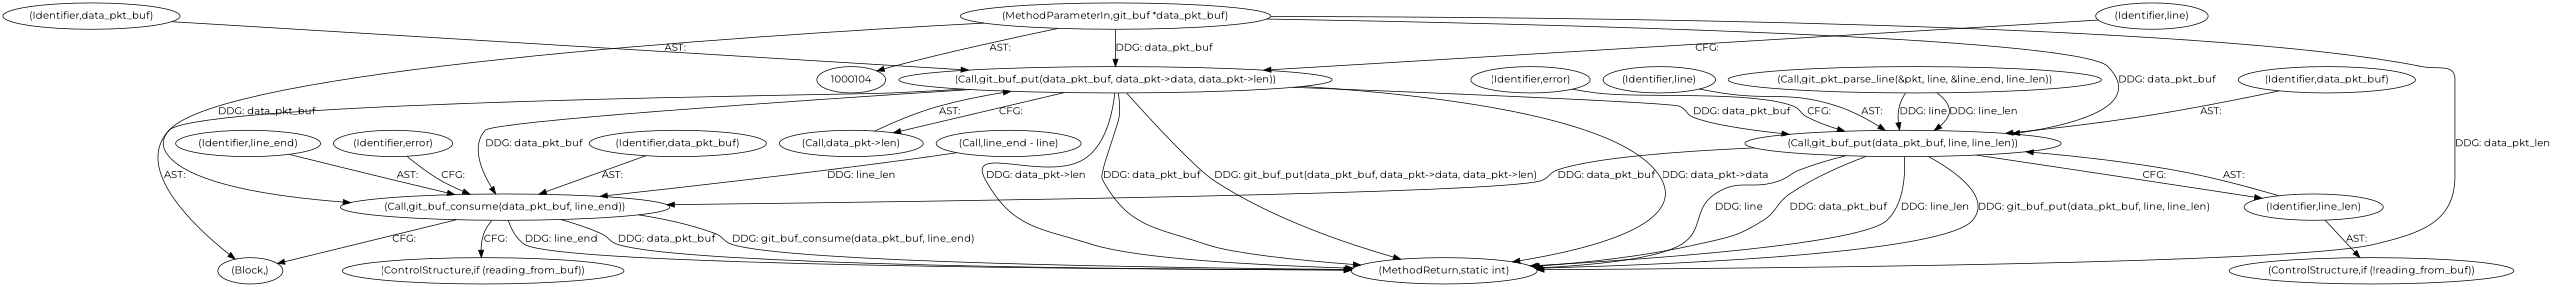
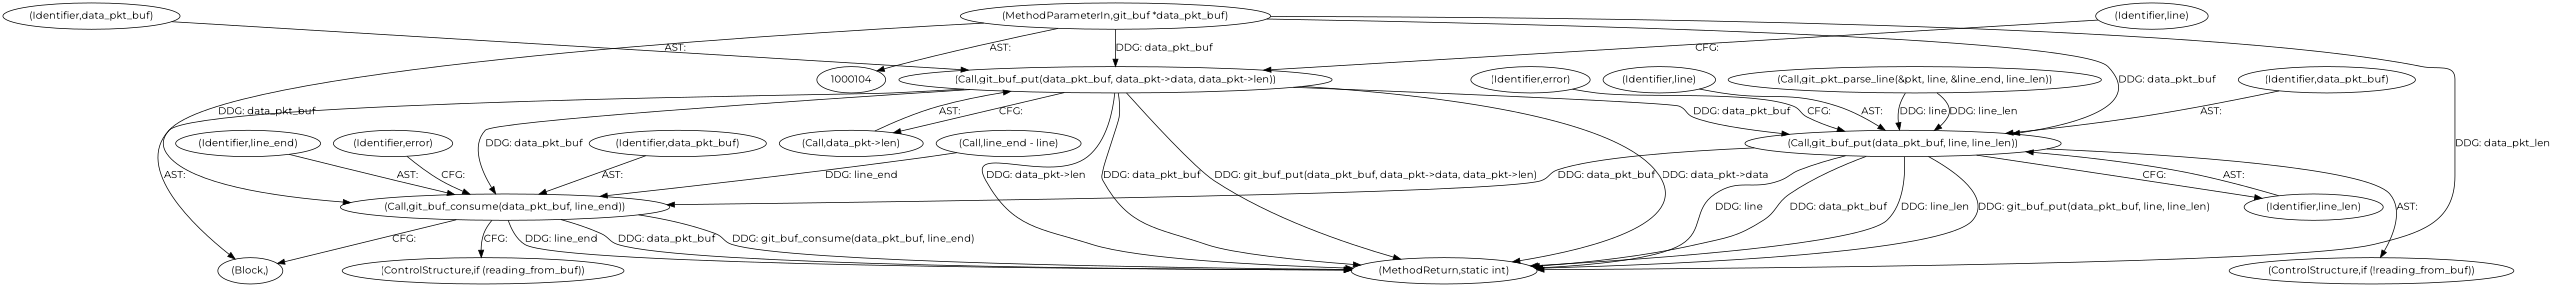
(861, 175) -> (861, 175)
(2340, 236) -> (2251, 163)
